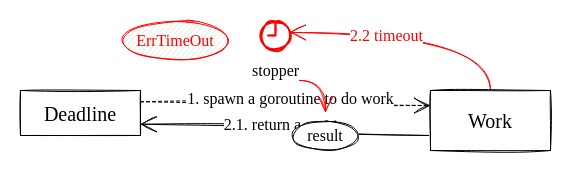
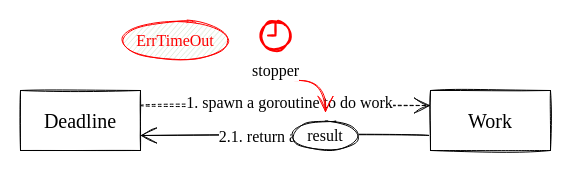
(400, 39) -> none
(81, 113) -> (81, 121)
